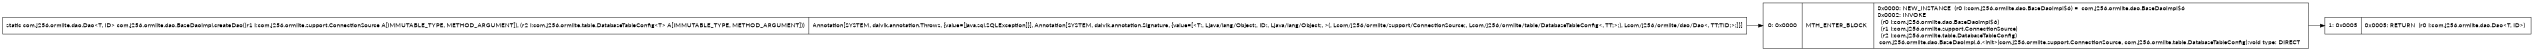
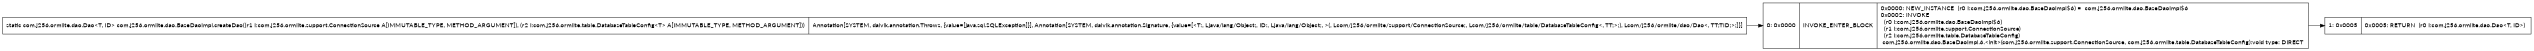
(1836, 25) -> (1838, 25)
